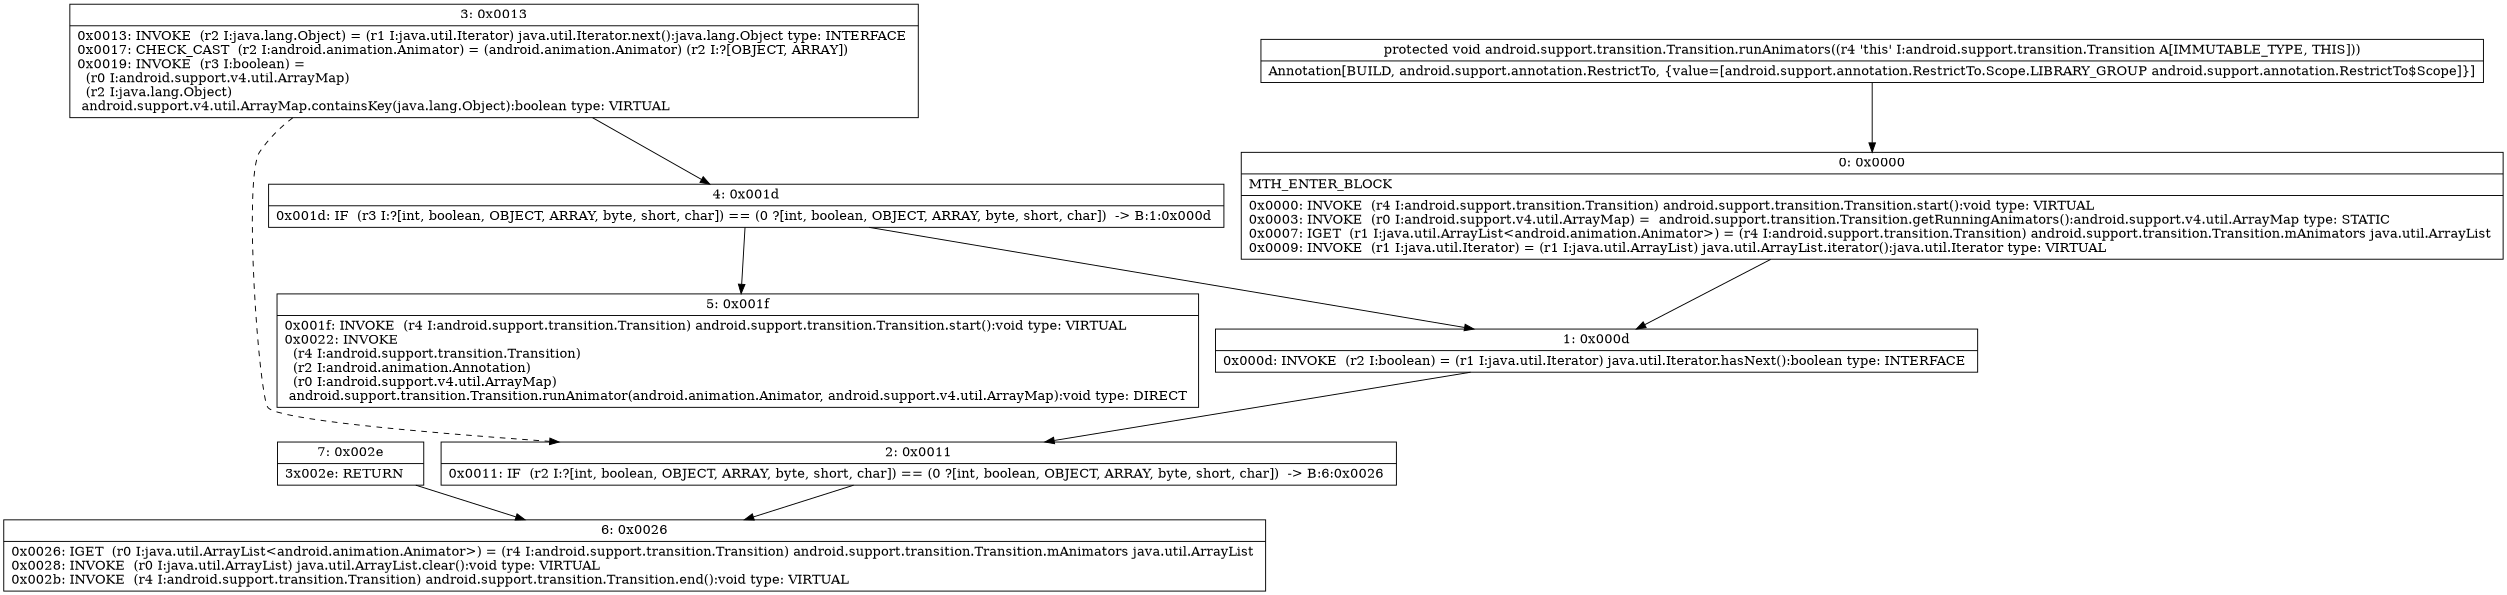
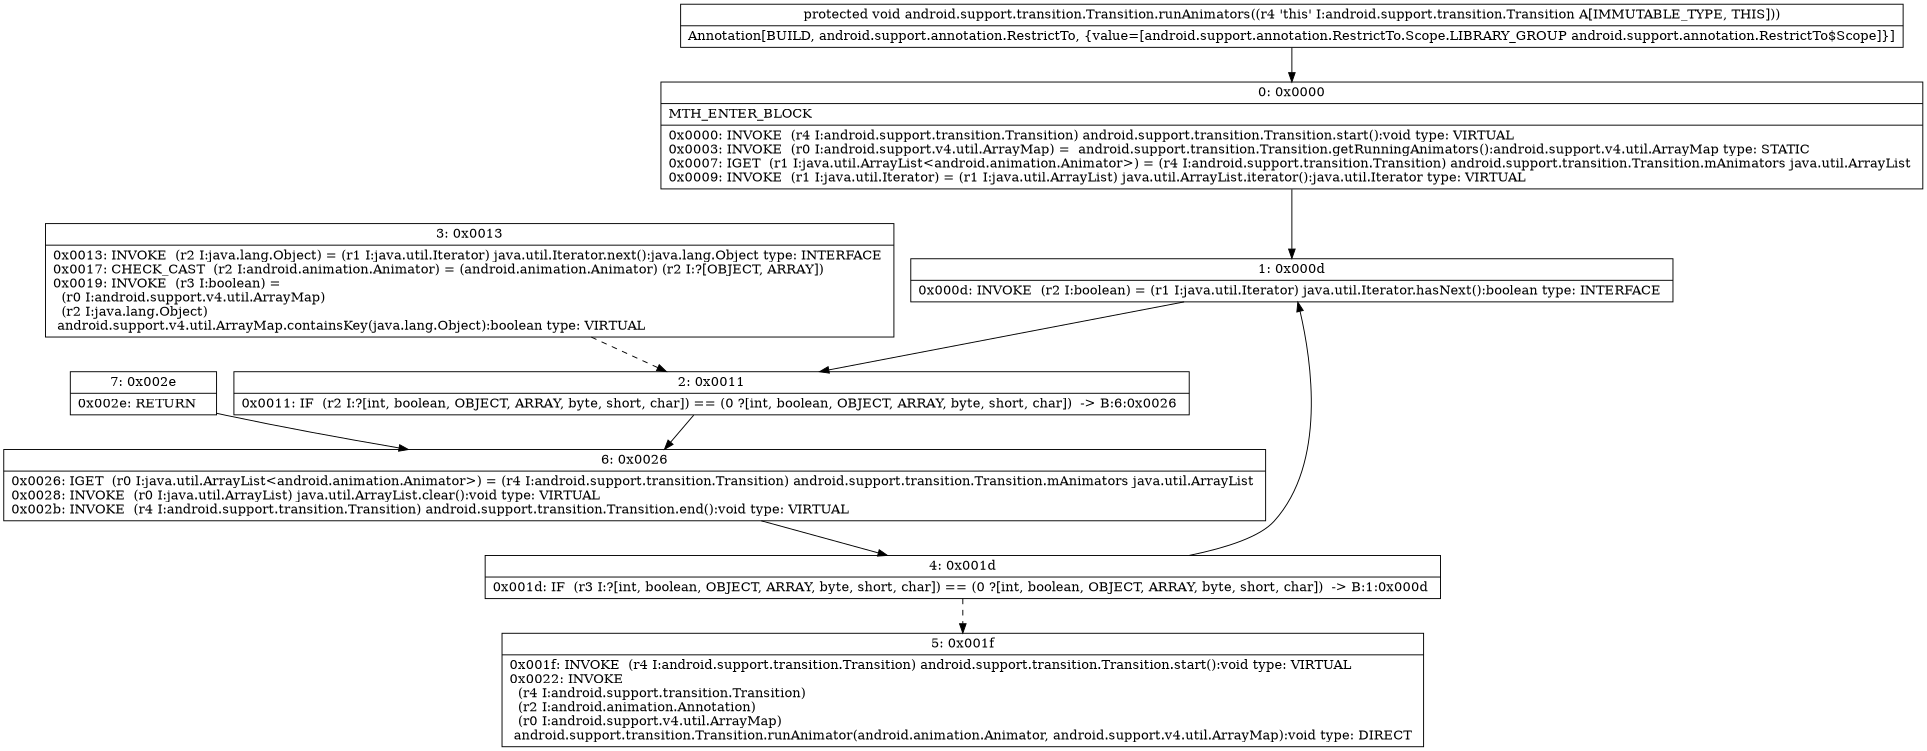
(647, 149) -> (820, 537)
(743, 256) -> (963, 611)
(351, 474) -> (143, 404)
